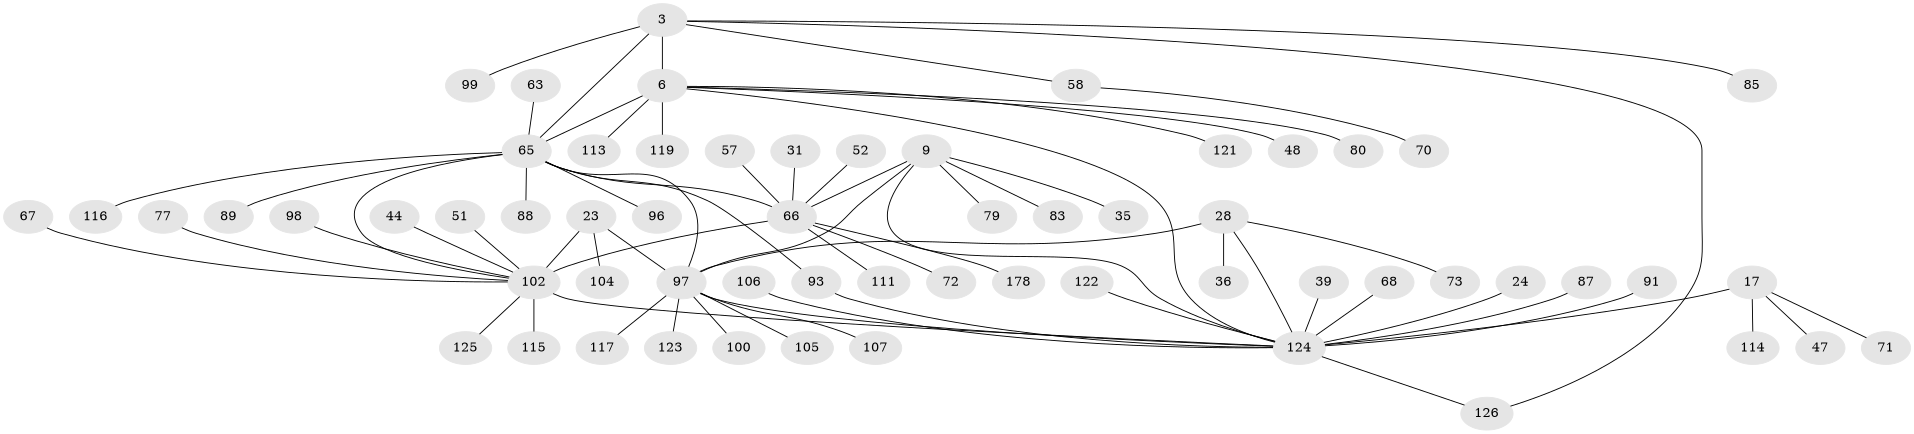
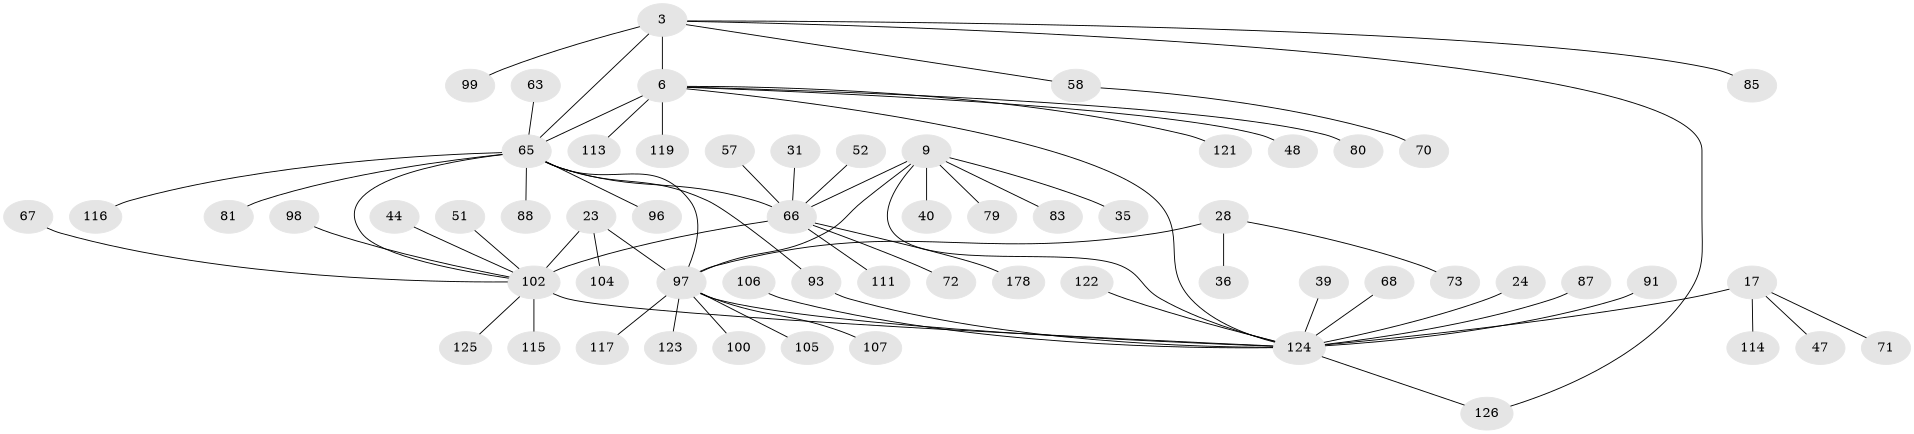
(163, 217) -> none
(229, 217) -> (229, 217)
none -> (927, 217)
(1265, 281) -> none
